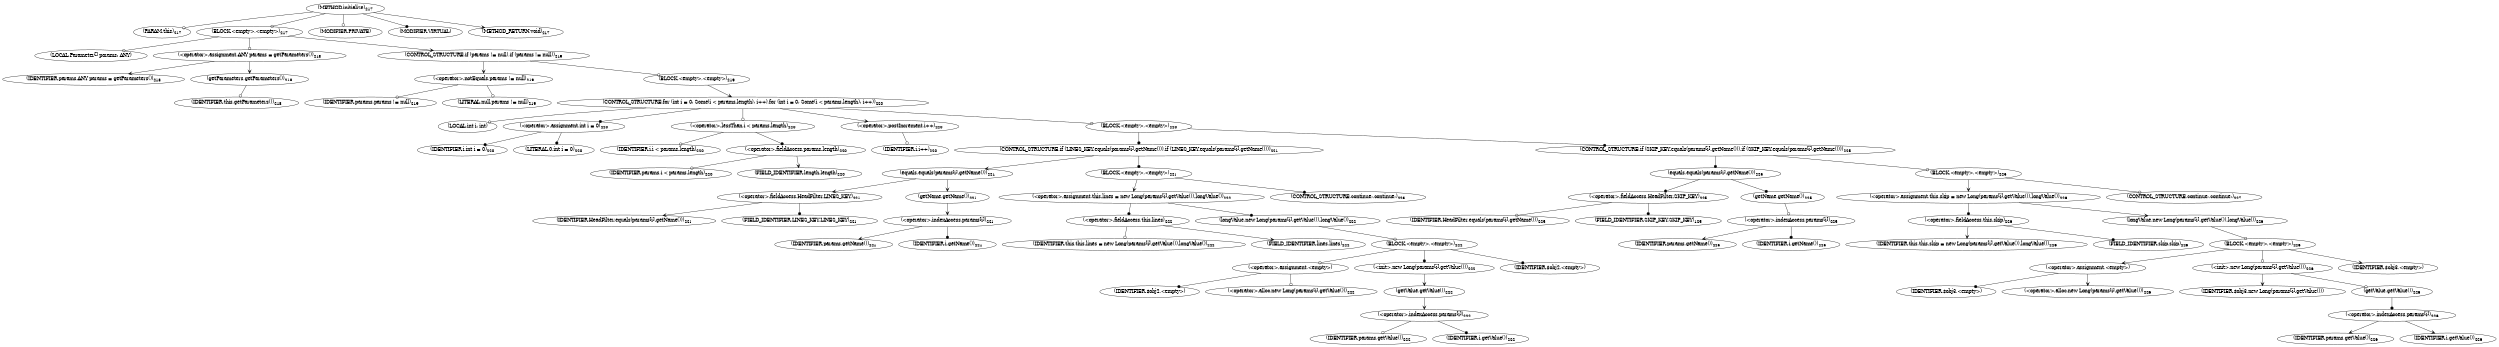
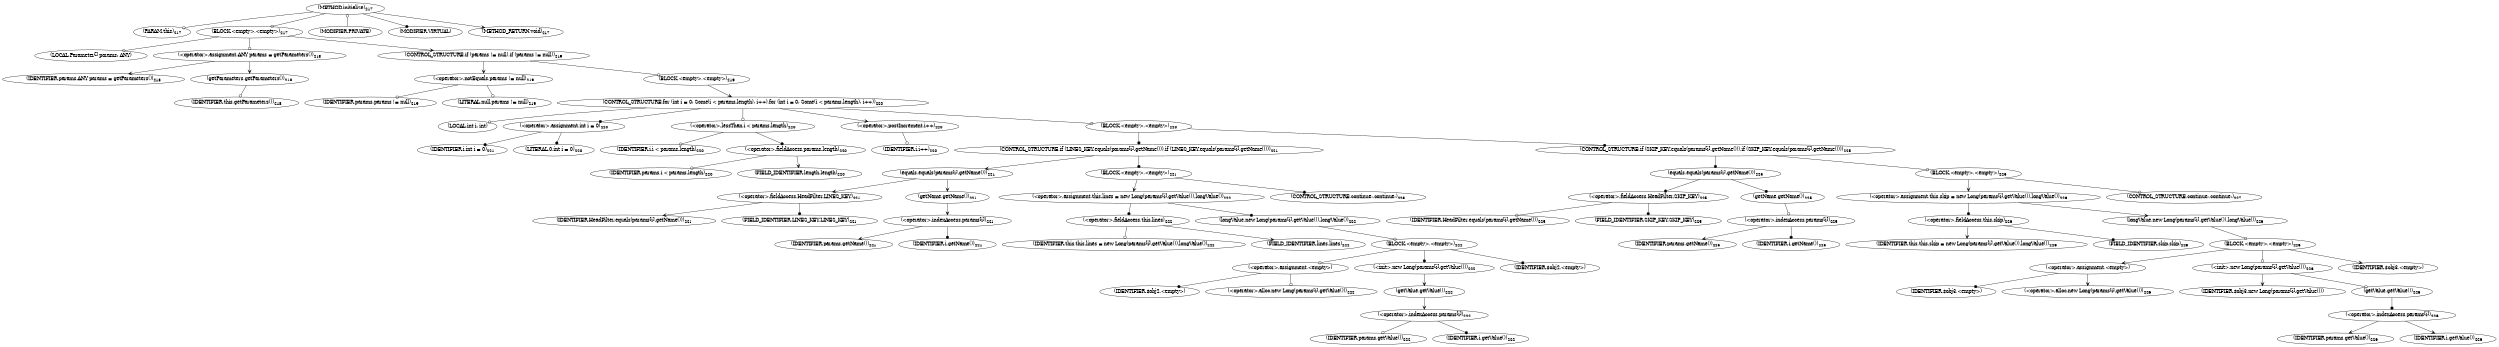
(343, 19) -> (348, 22)
(491, 150) -> (491, 150)
(1698, 220) -> (1698, 220)
